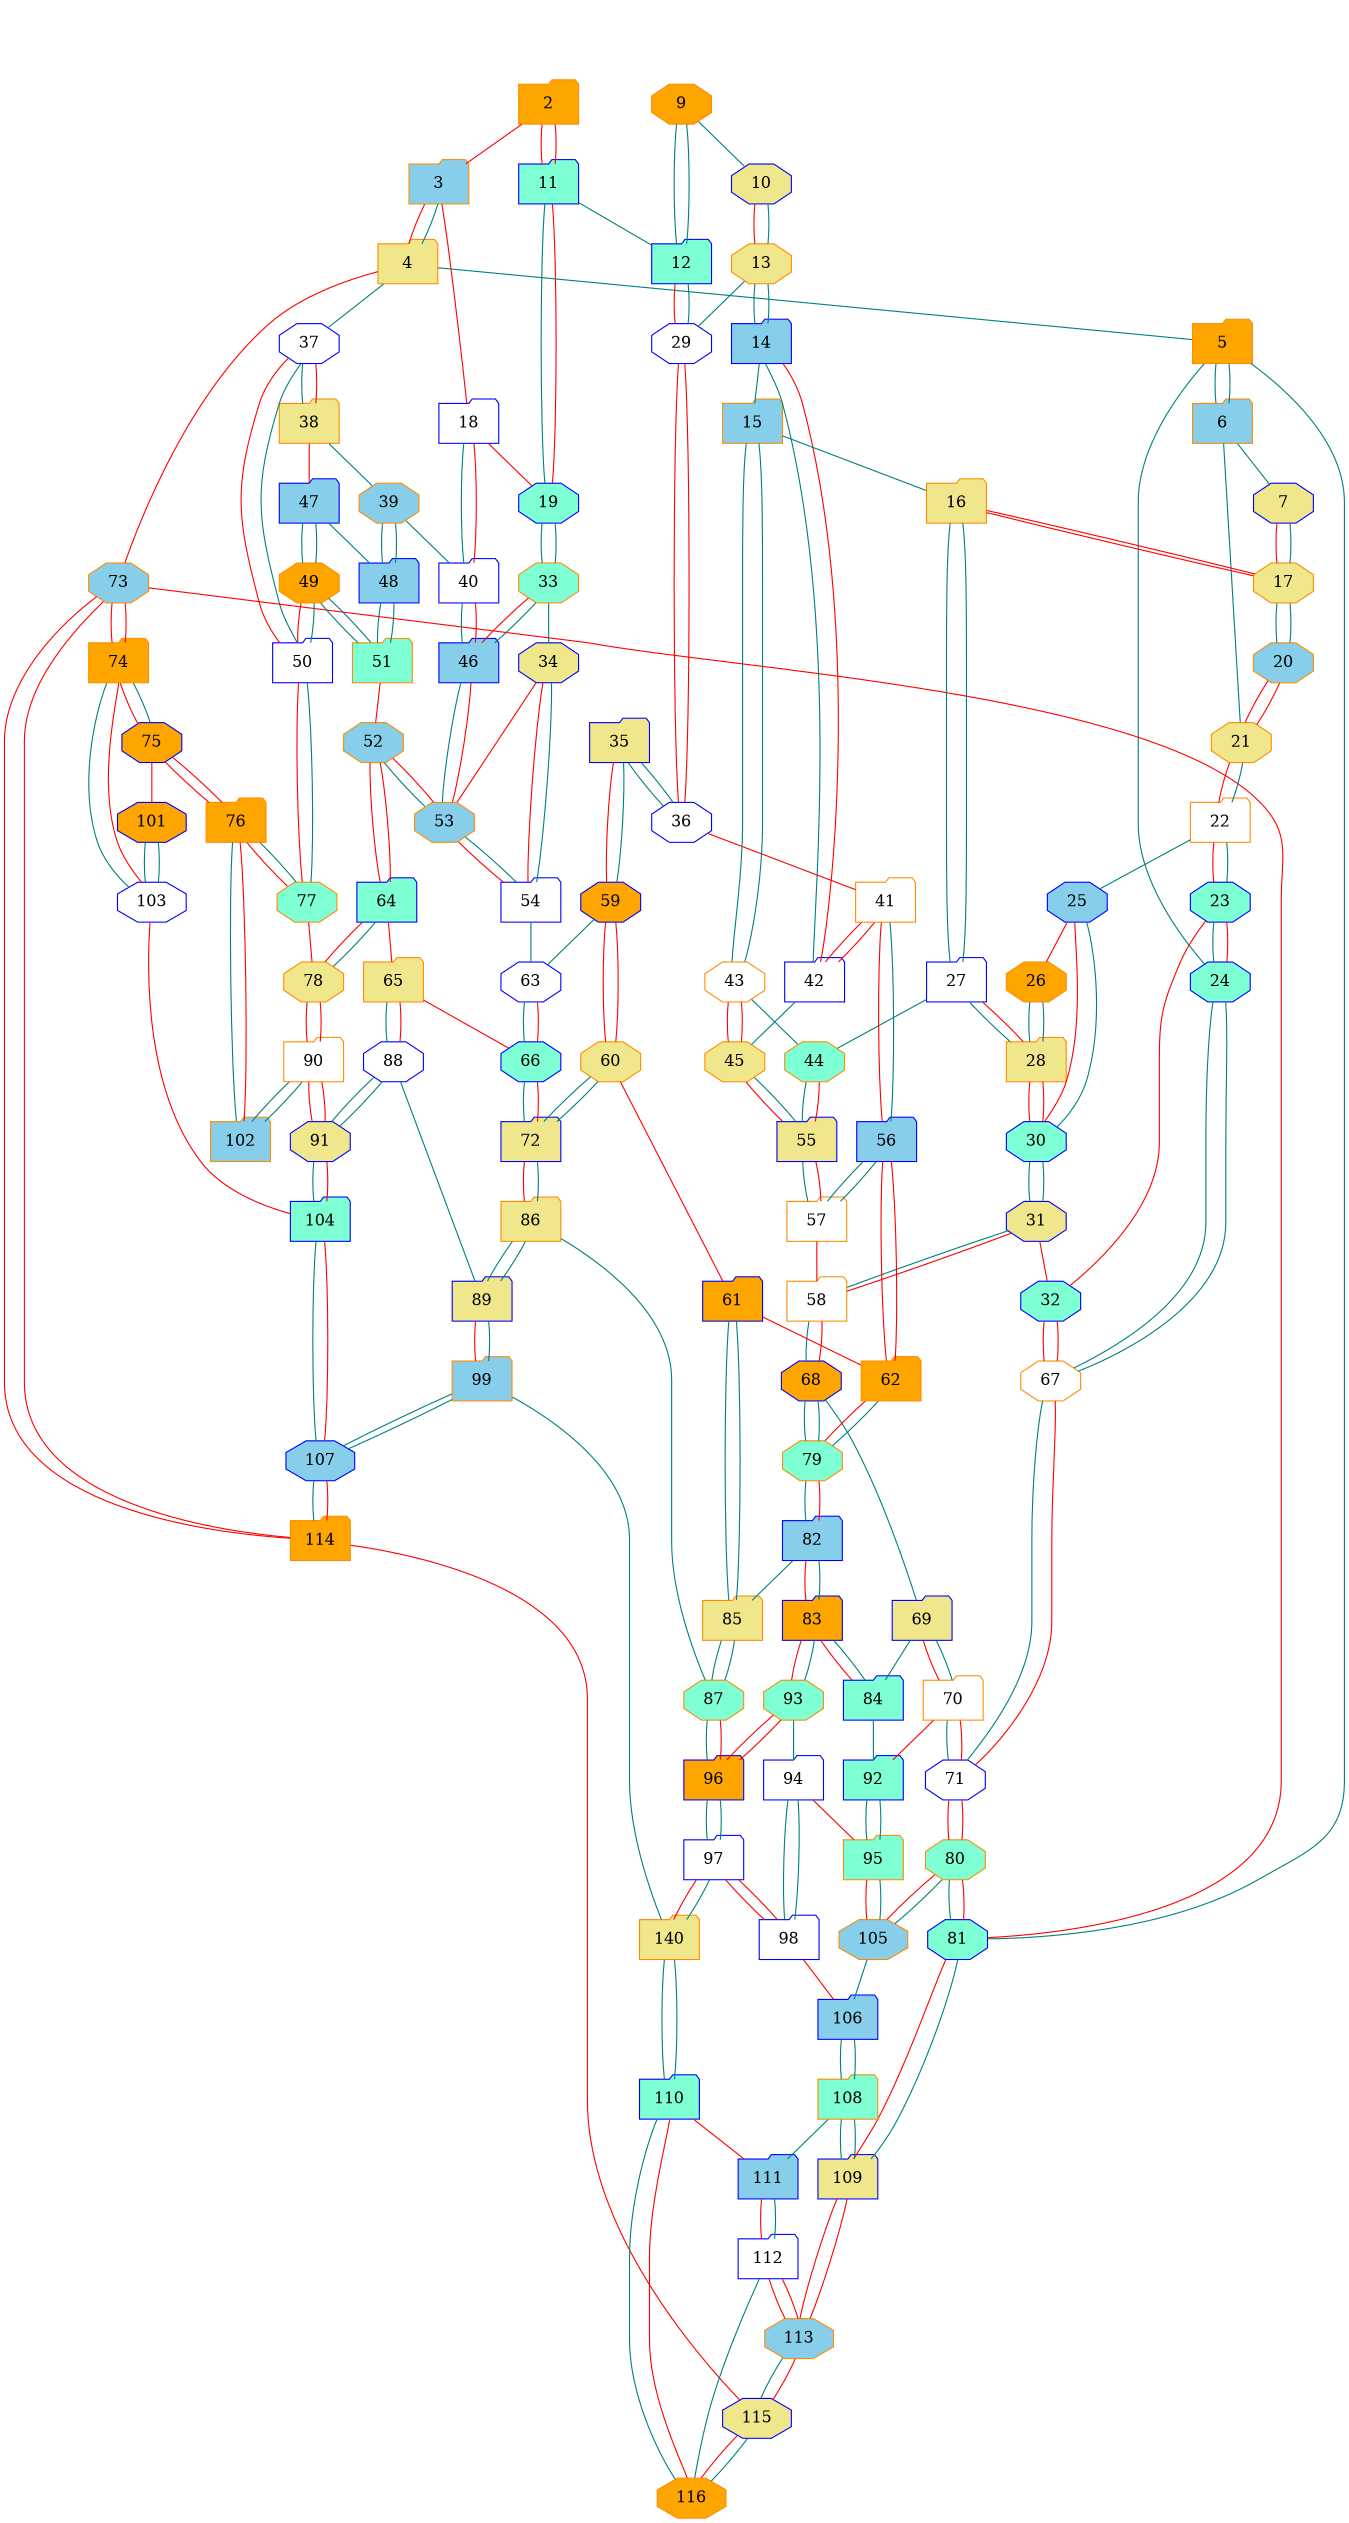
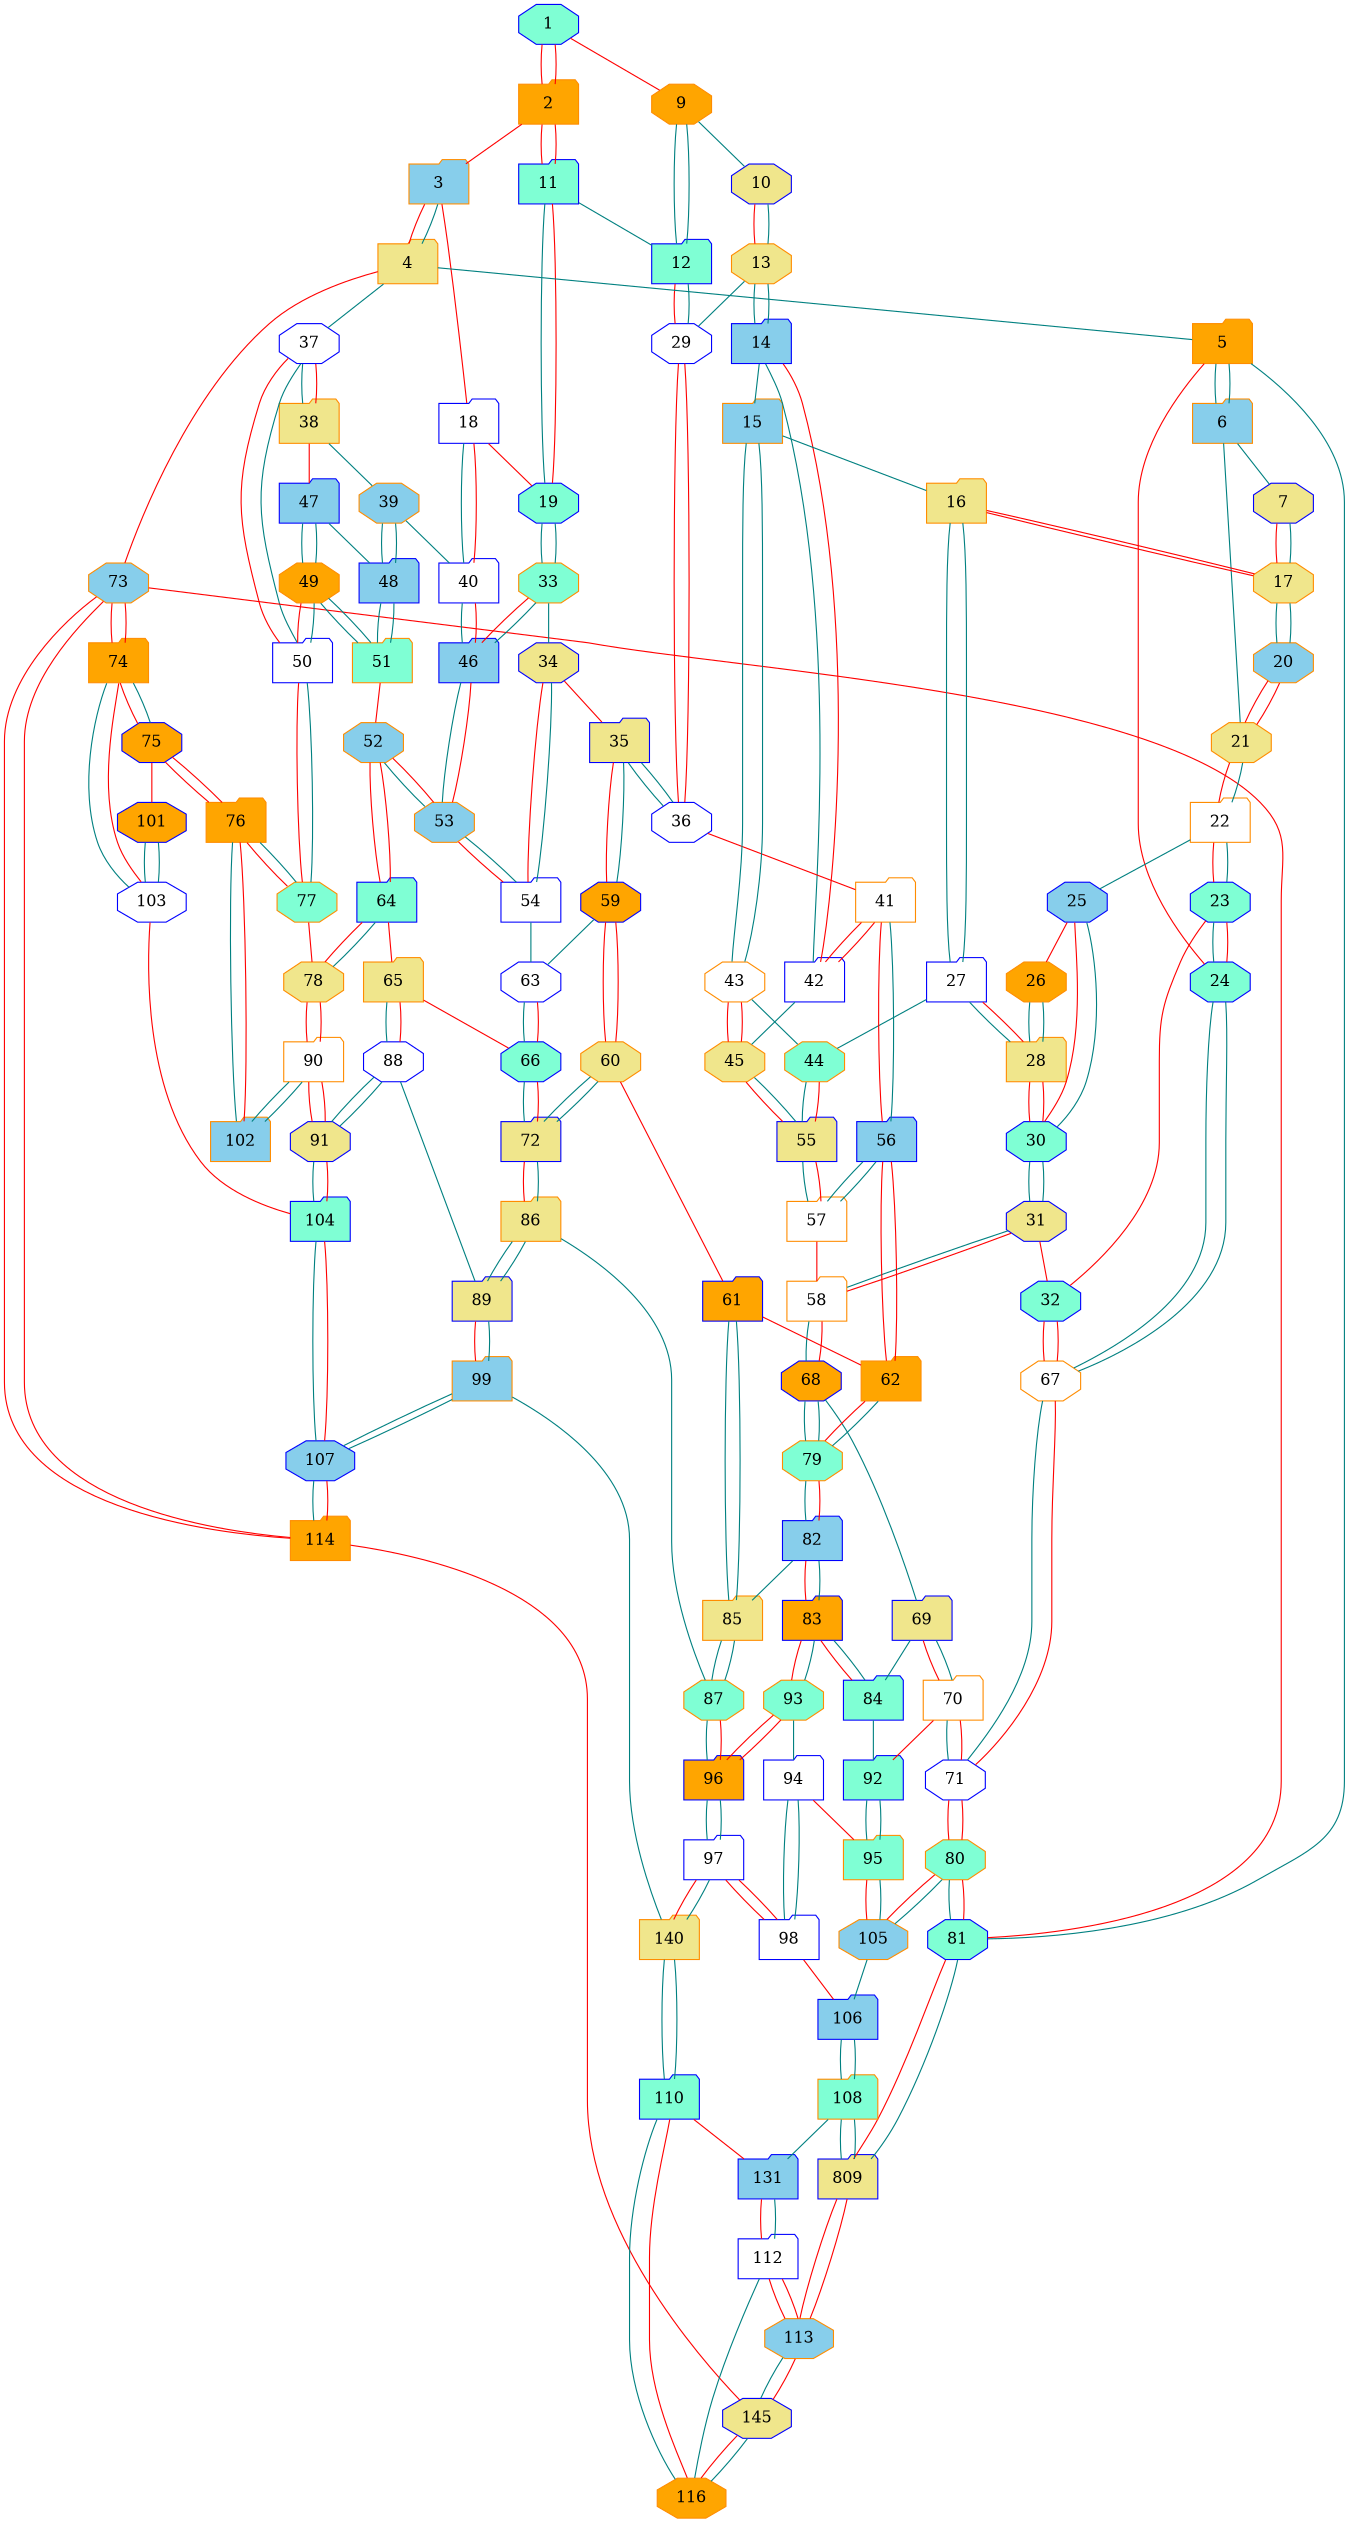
none -> (549, 24)
(1138, 664) -> (1138, 664)
(497, 743) -> (583, 702)
(768, 2179) -> (768, 2179)
(848, 2179) -> (848, 2179)
(757, 2418) -> (757, 2418)
